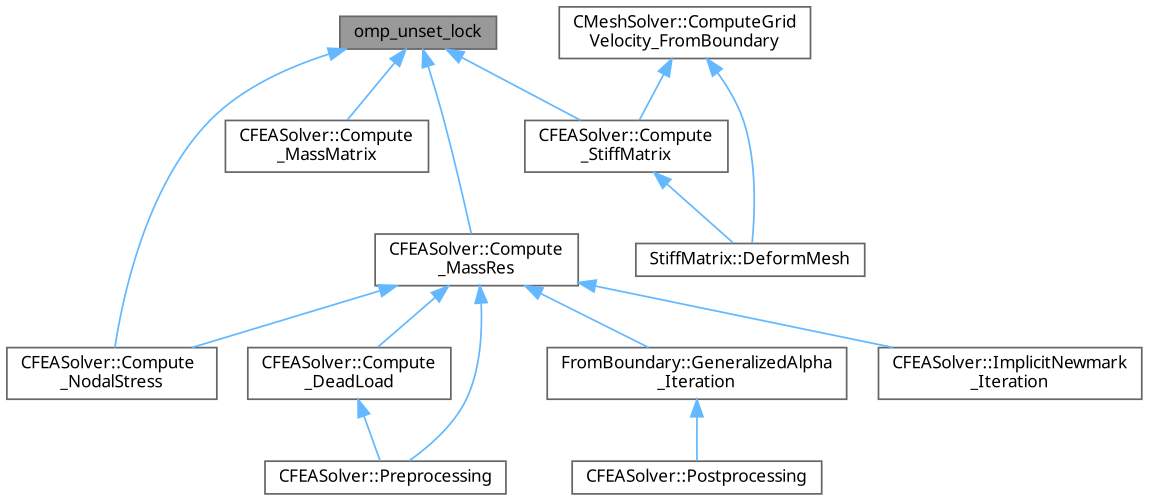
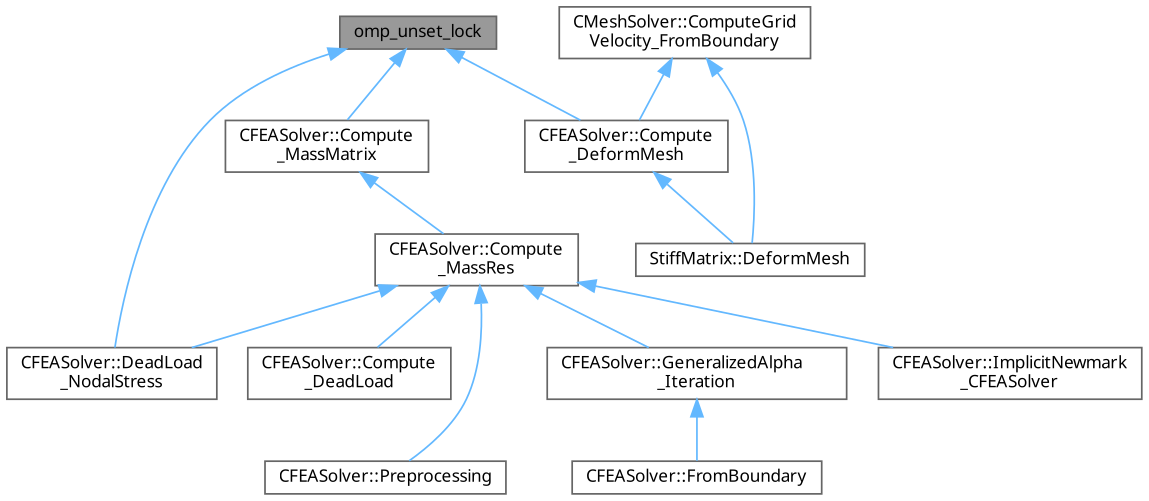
(626, 146) -> (626, 146)
(452, 150) -> (409, 208)
(112, 373) -> (112, 373)
(697, 373) -> (697, 373)
(1010, 373) -> (1010, 373)
(372, 438) -> none
(697, 478) -> (697, 478)
